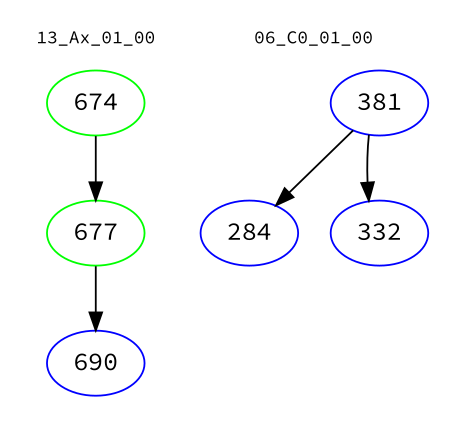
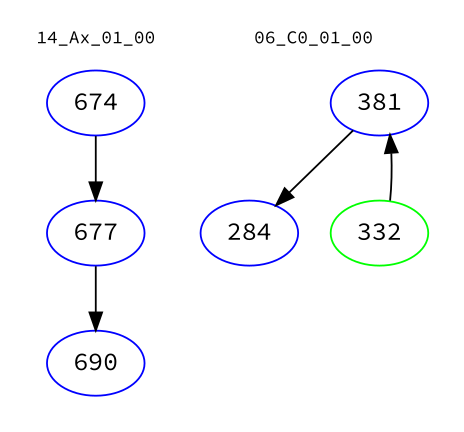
(97, 39) -> (97, 39)
(96, 103) -> (96, 103)
(367, 159) -> (392, 177)
(96, 233) -> (96, 233)
(379, 233) -> (379, 233)
